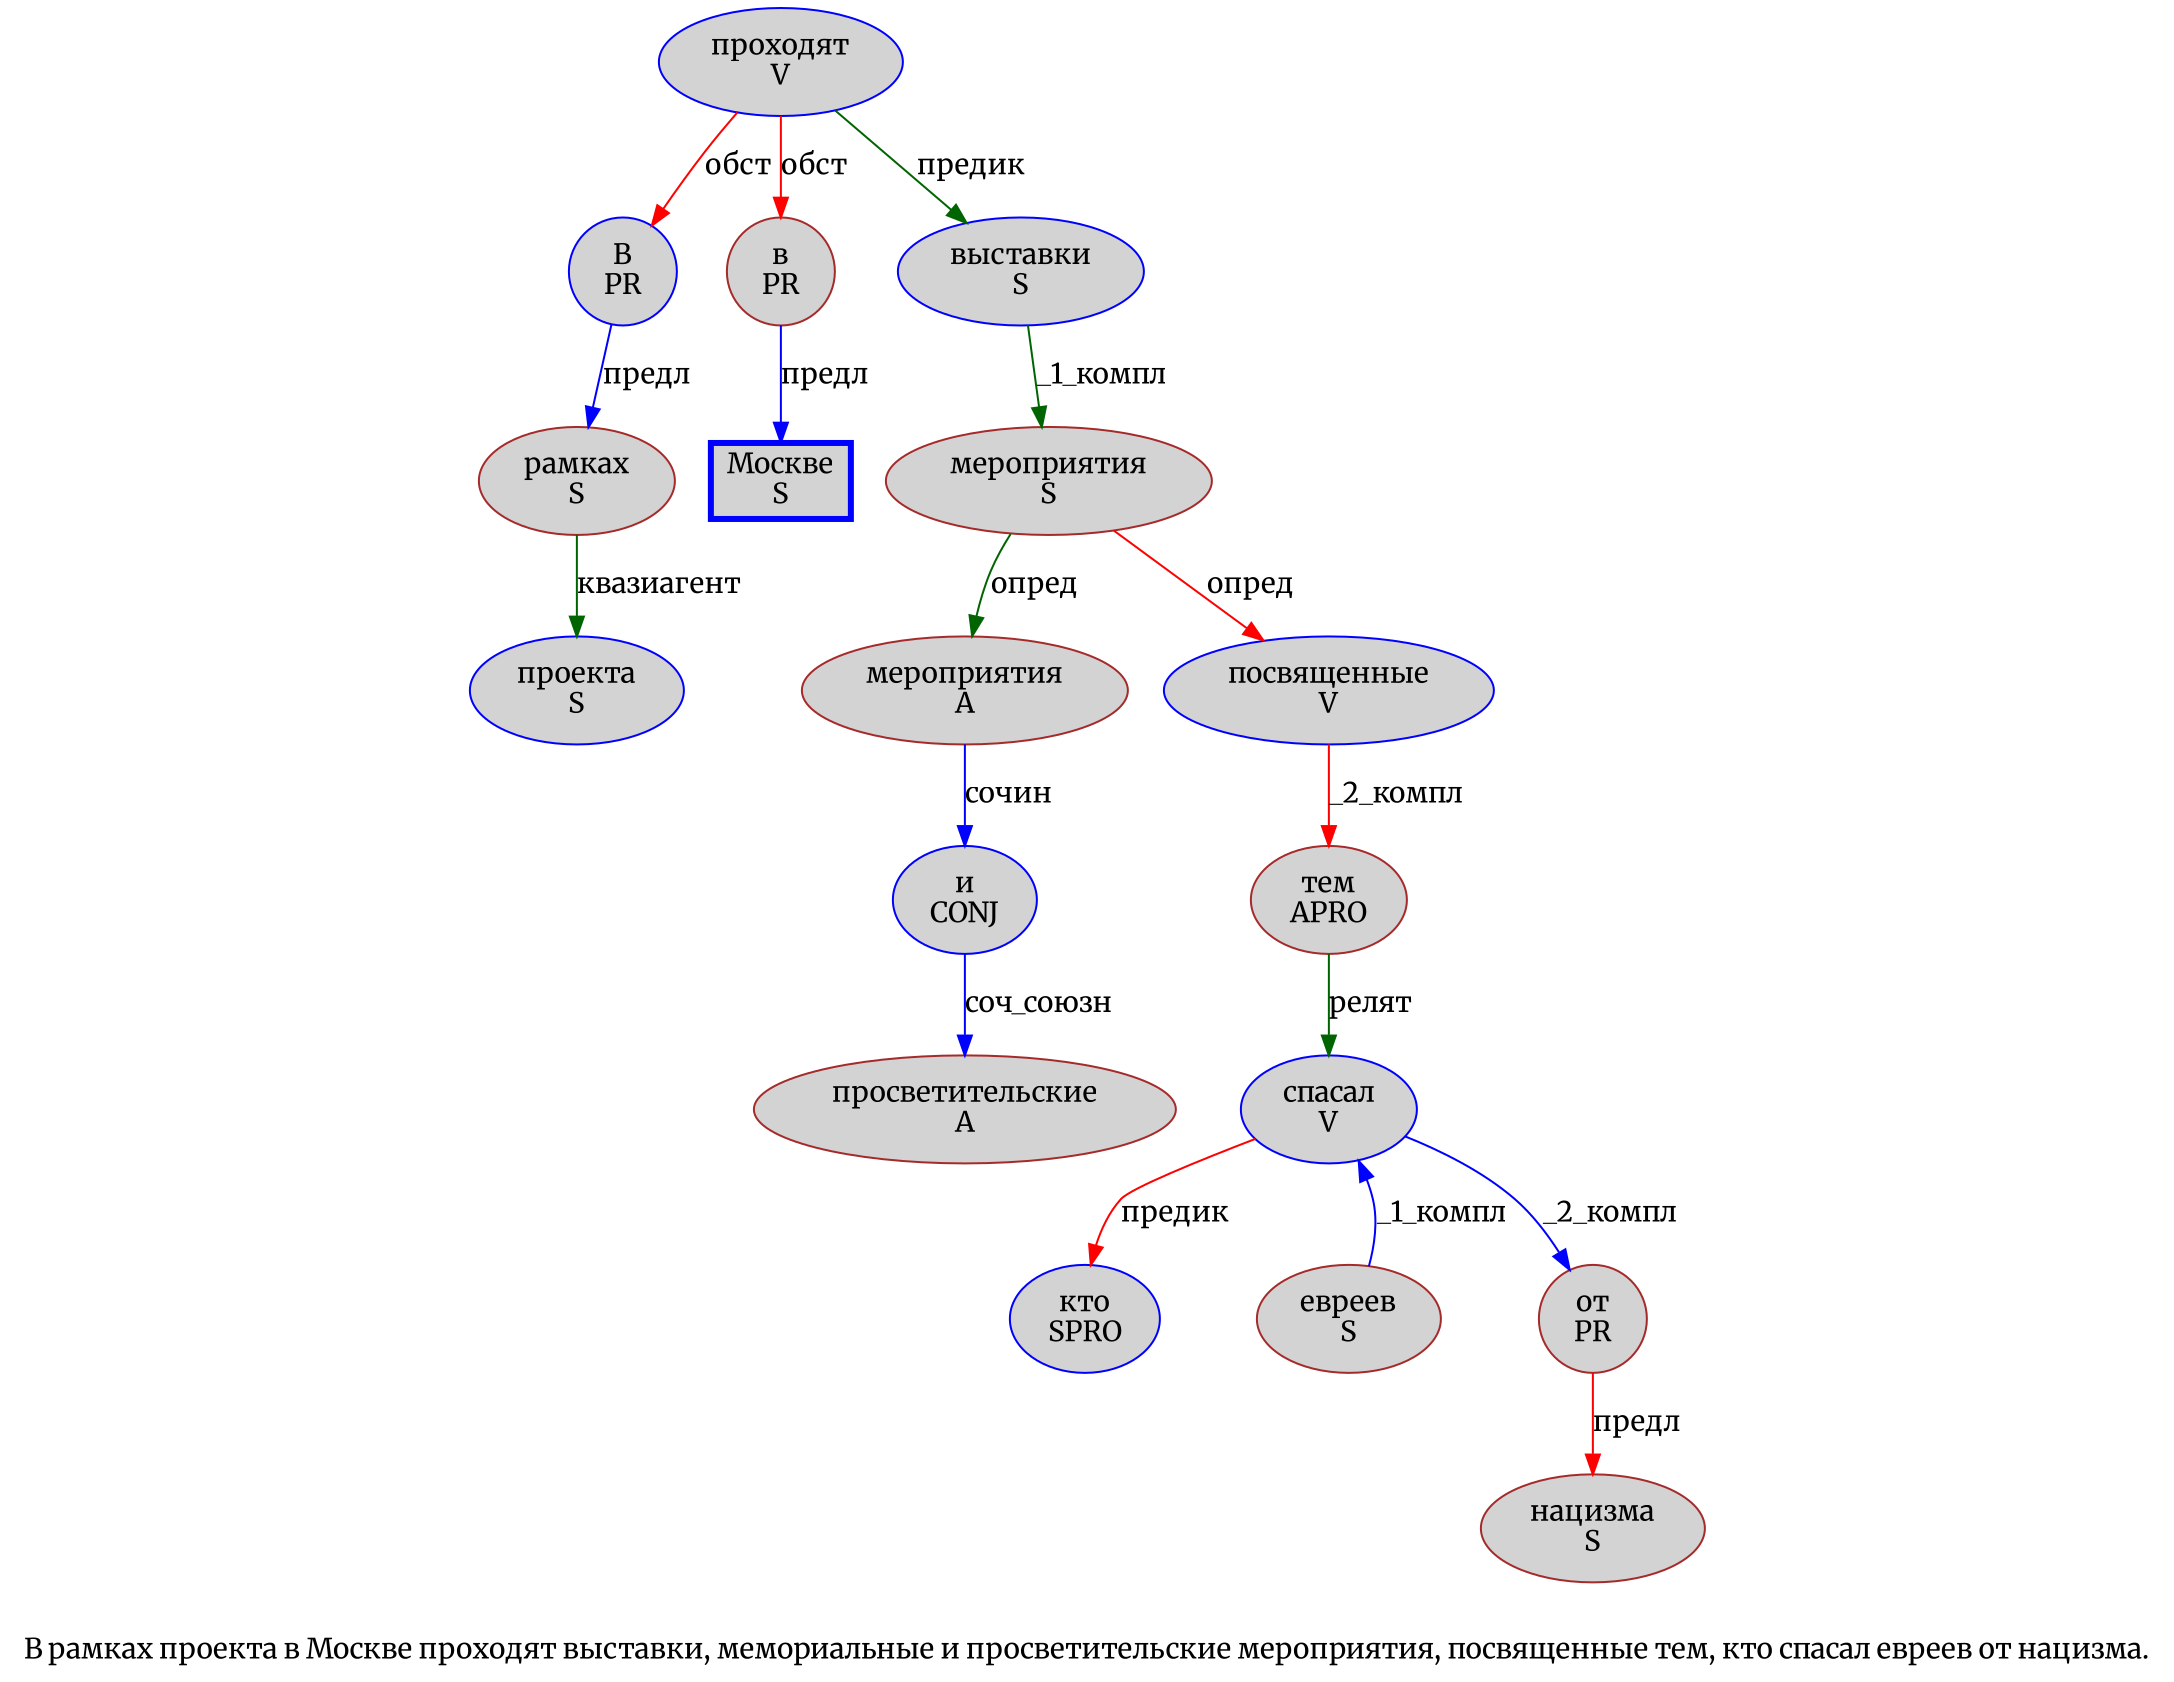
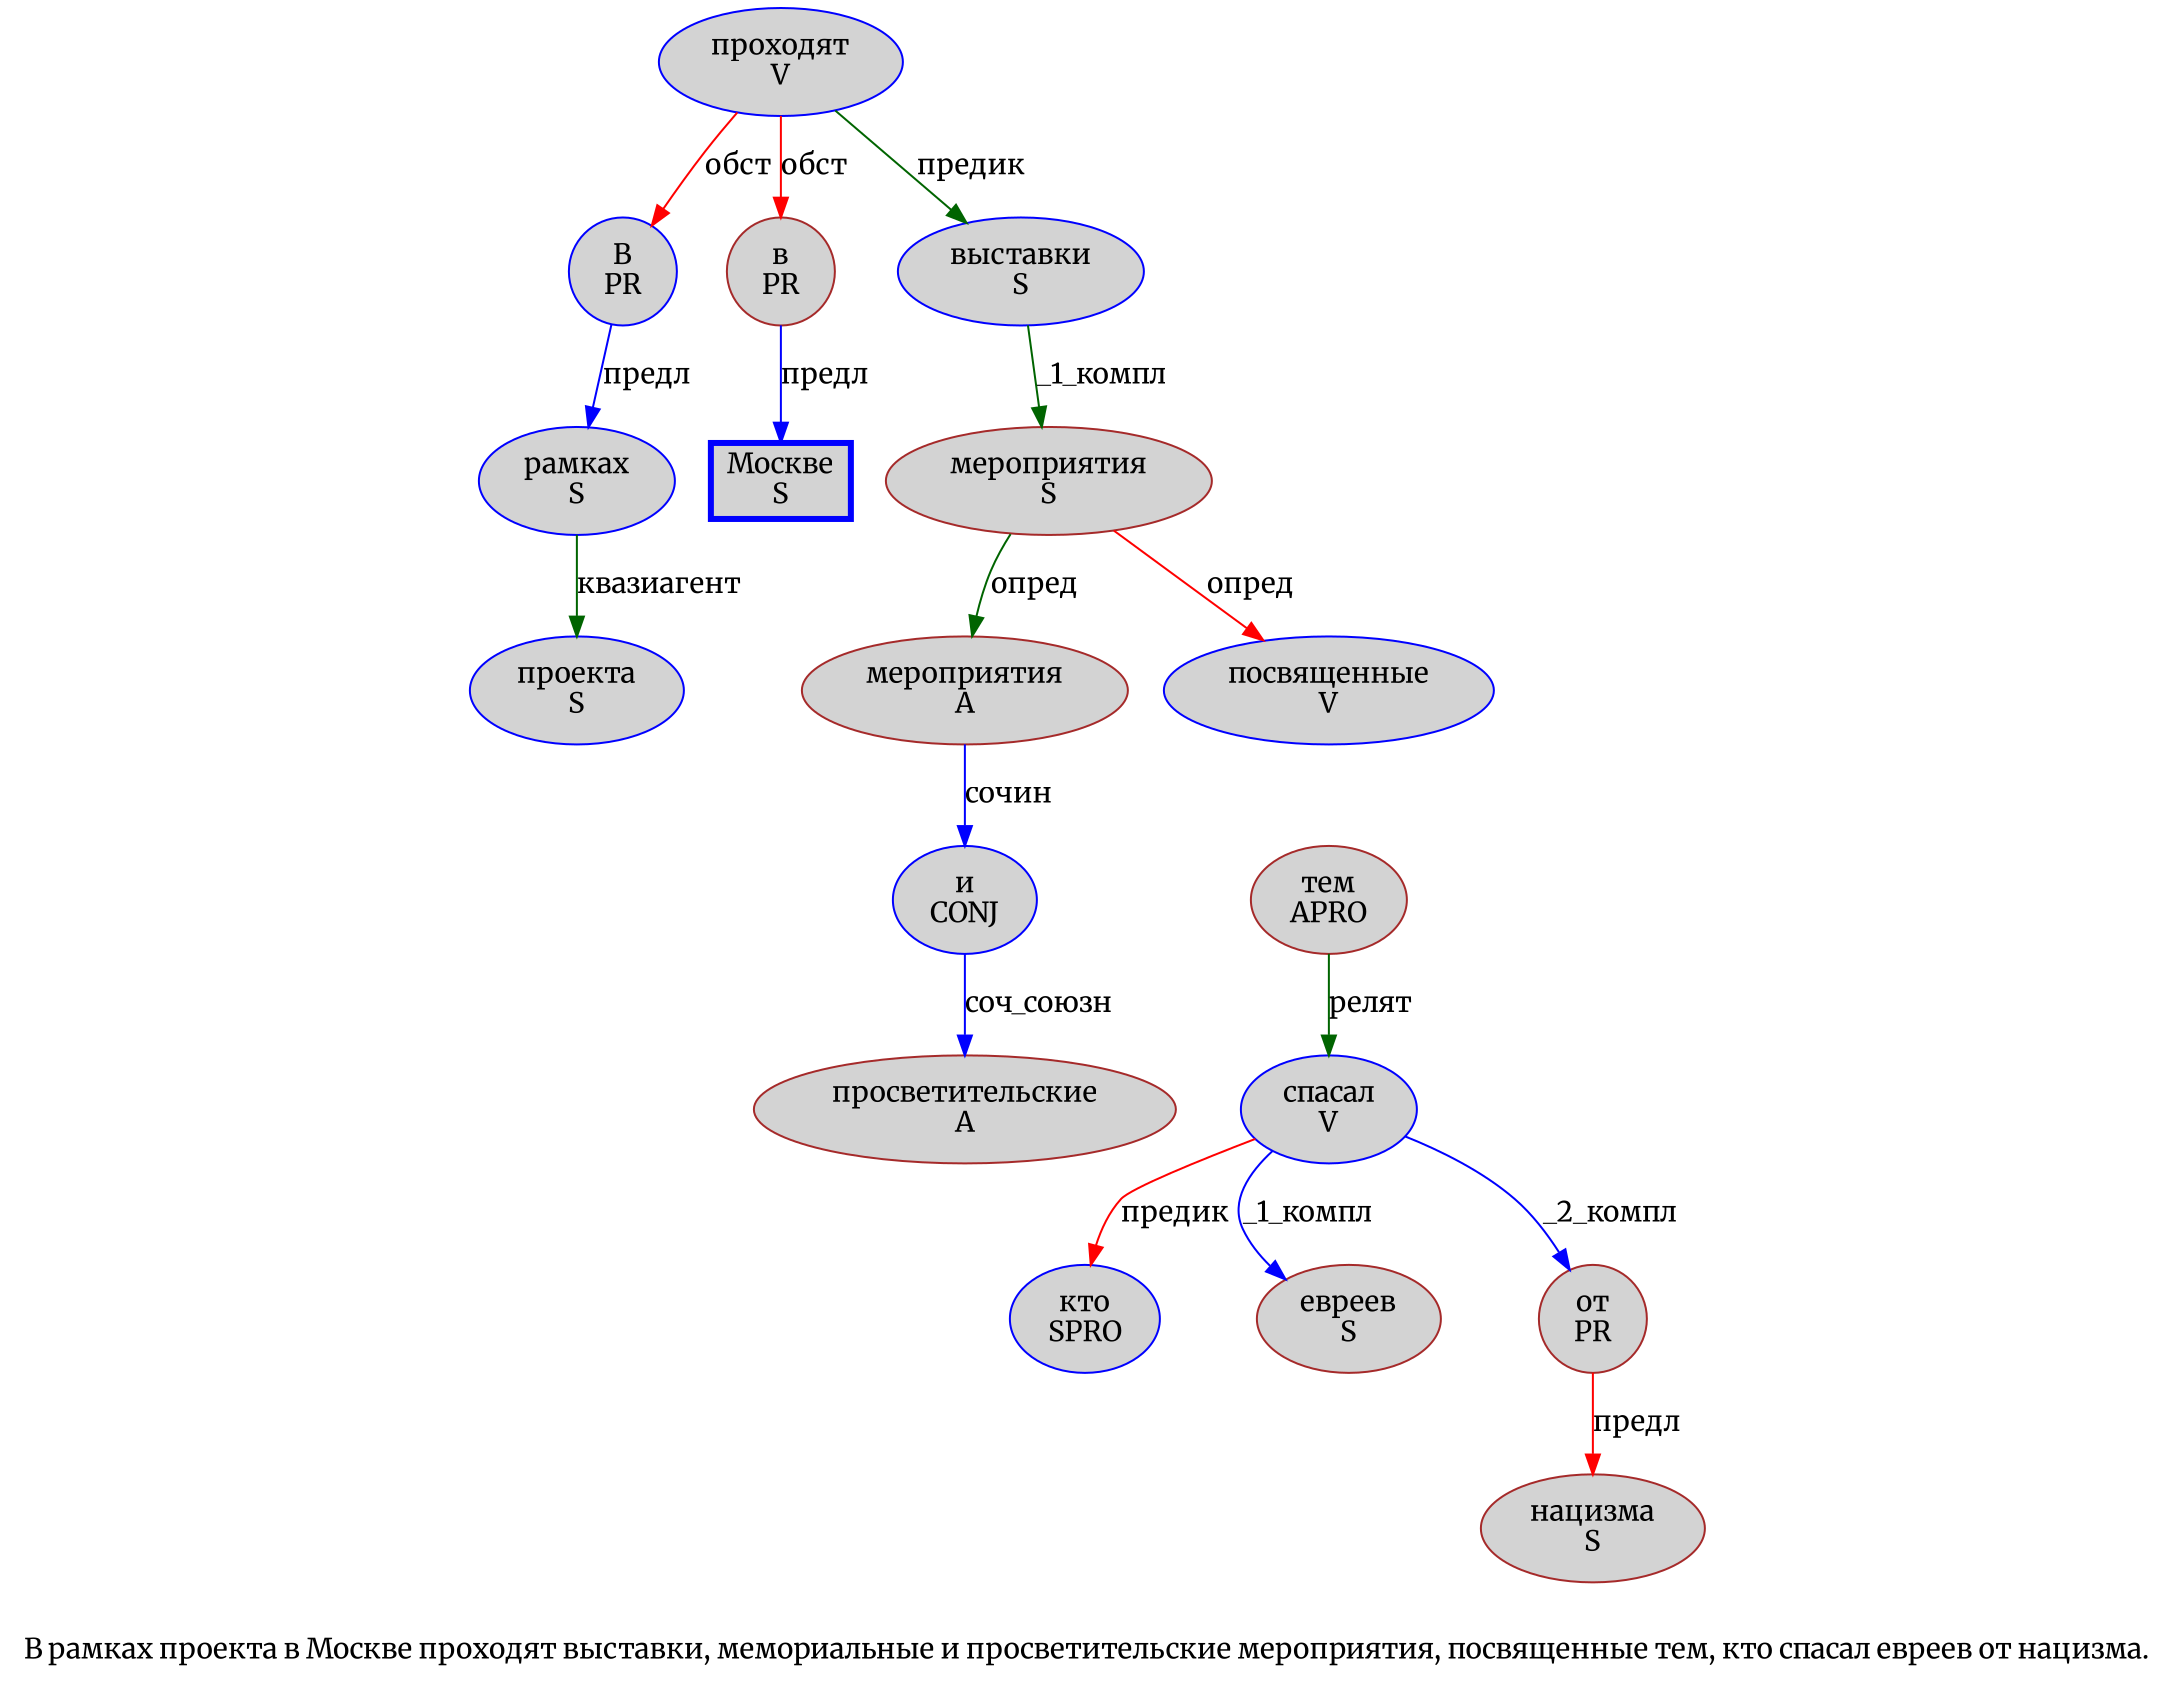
(577, 481) -> (577, 481)
(1329, 785) -> none
(1375, 1223) -> (1239, 1208)
